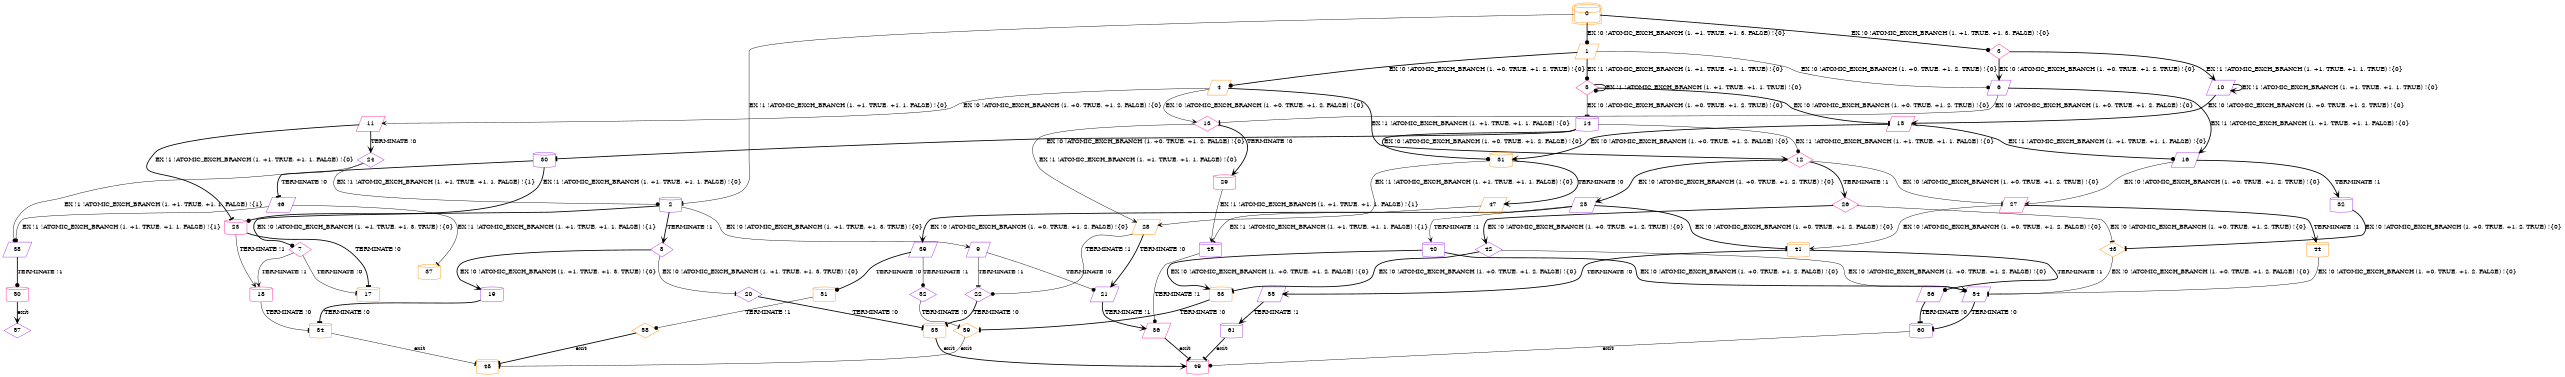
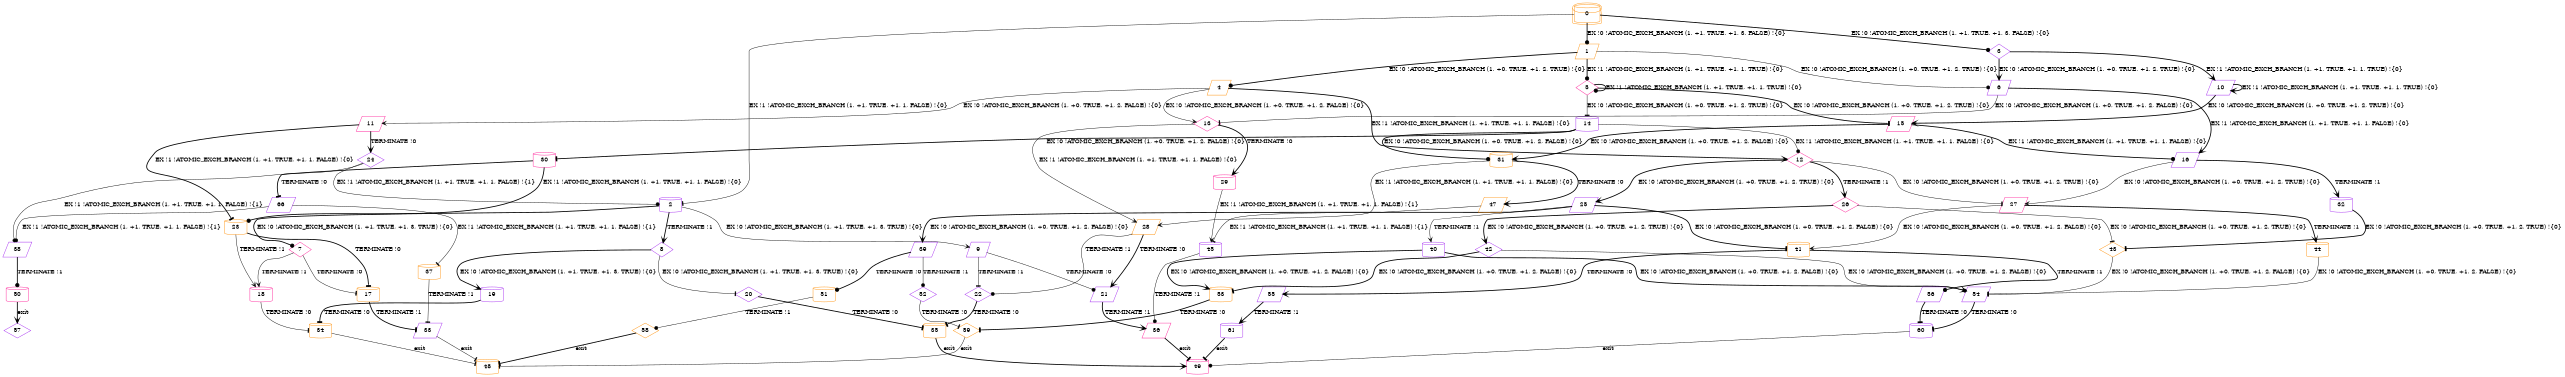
(1999, 51) -> (1999, 51)
(544, 160) -> (544, 160)
(281, 205) -> (281, 205)
(236, 227) -> (236, 227)
none -> (428, 331)
